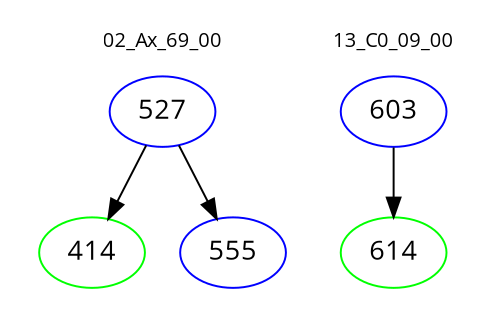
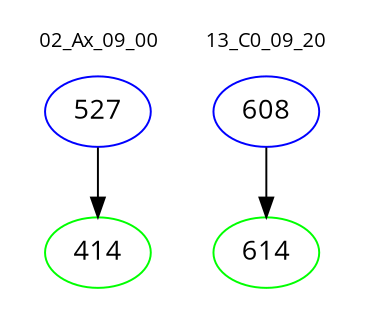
(163, 42) -> (99, 42)
(394, 42) -> (266, 42)
(394, 112) -> (266, 112)
(233, 253) -> none
